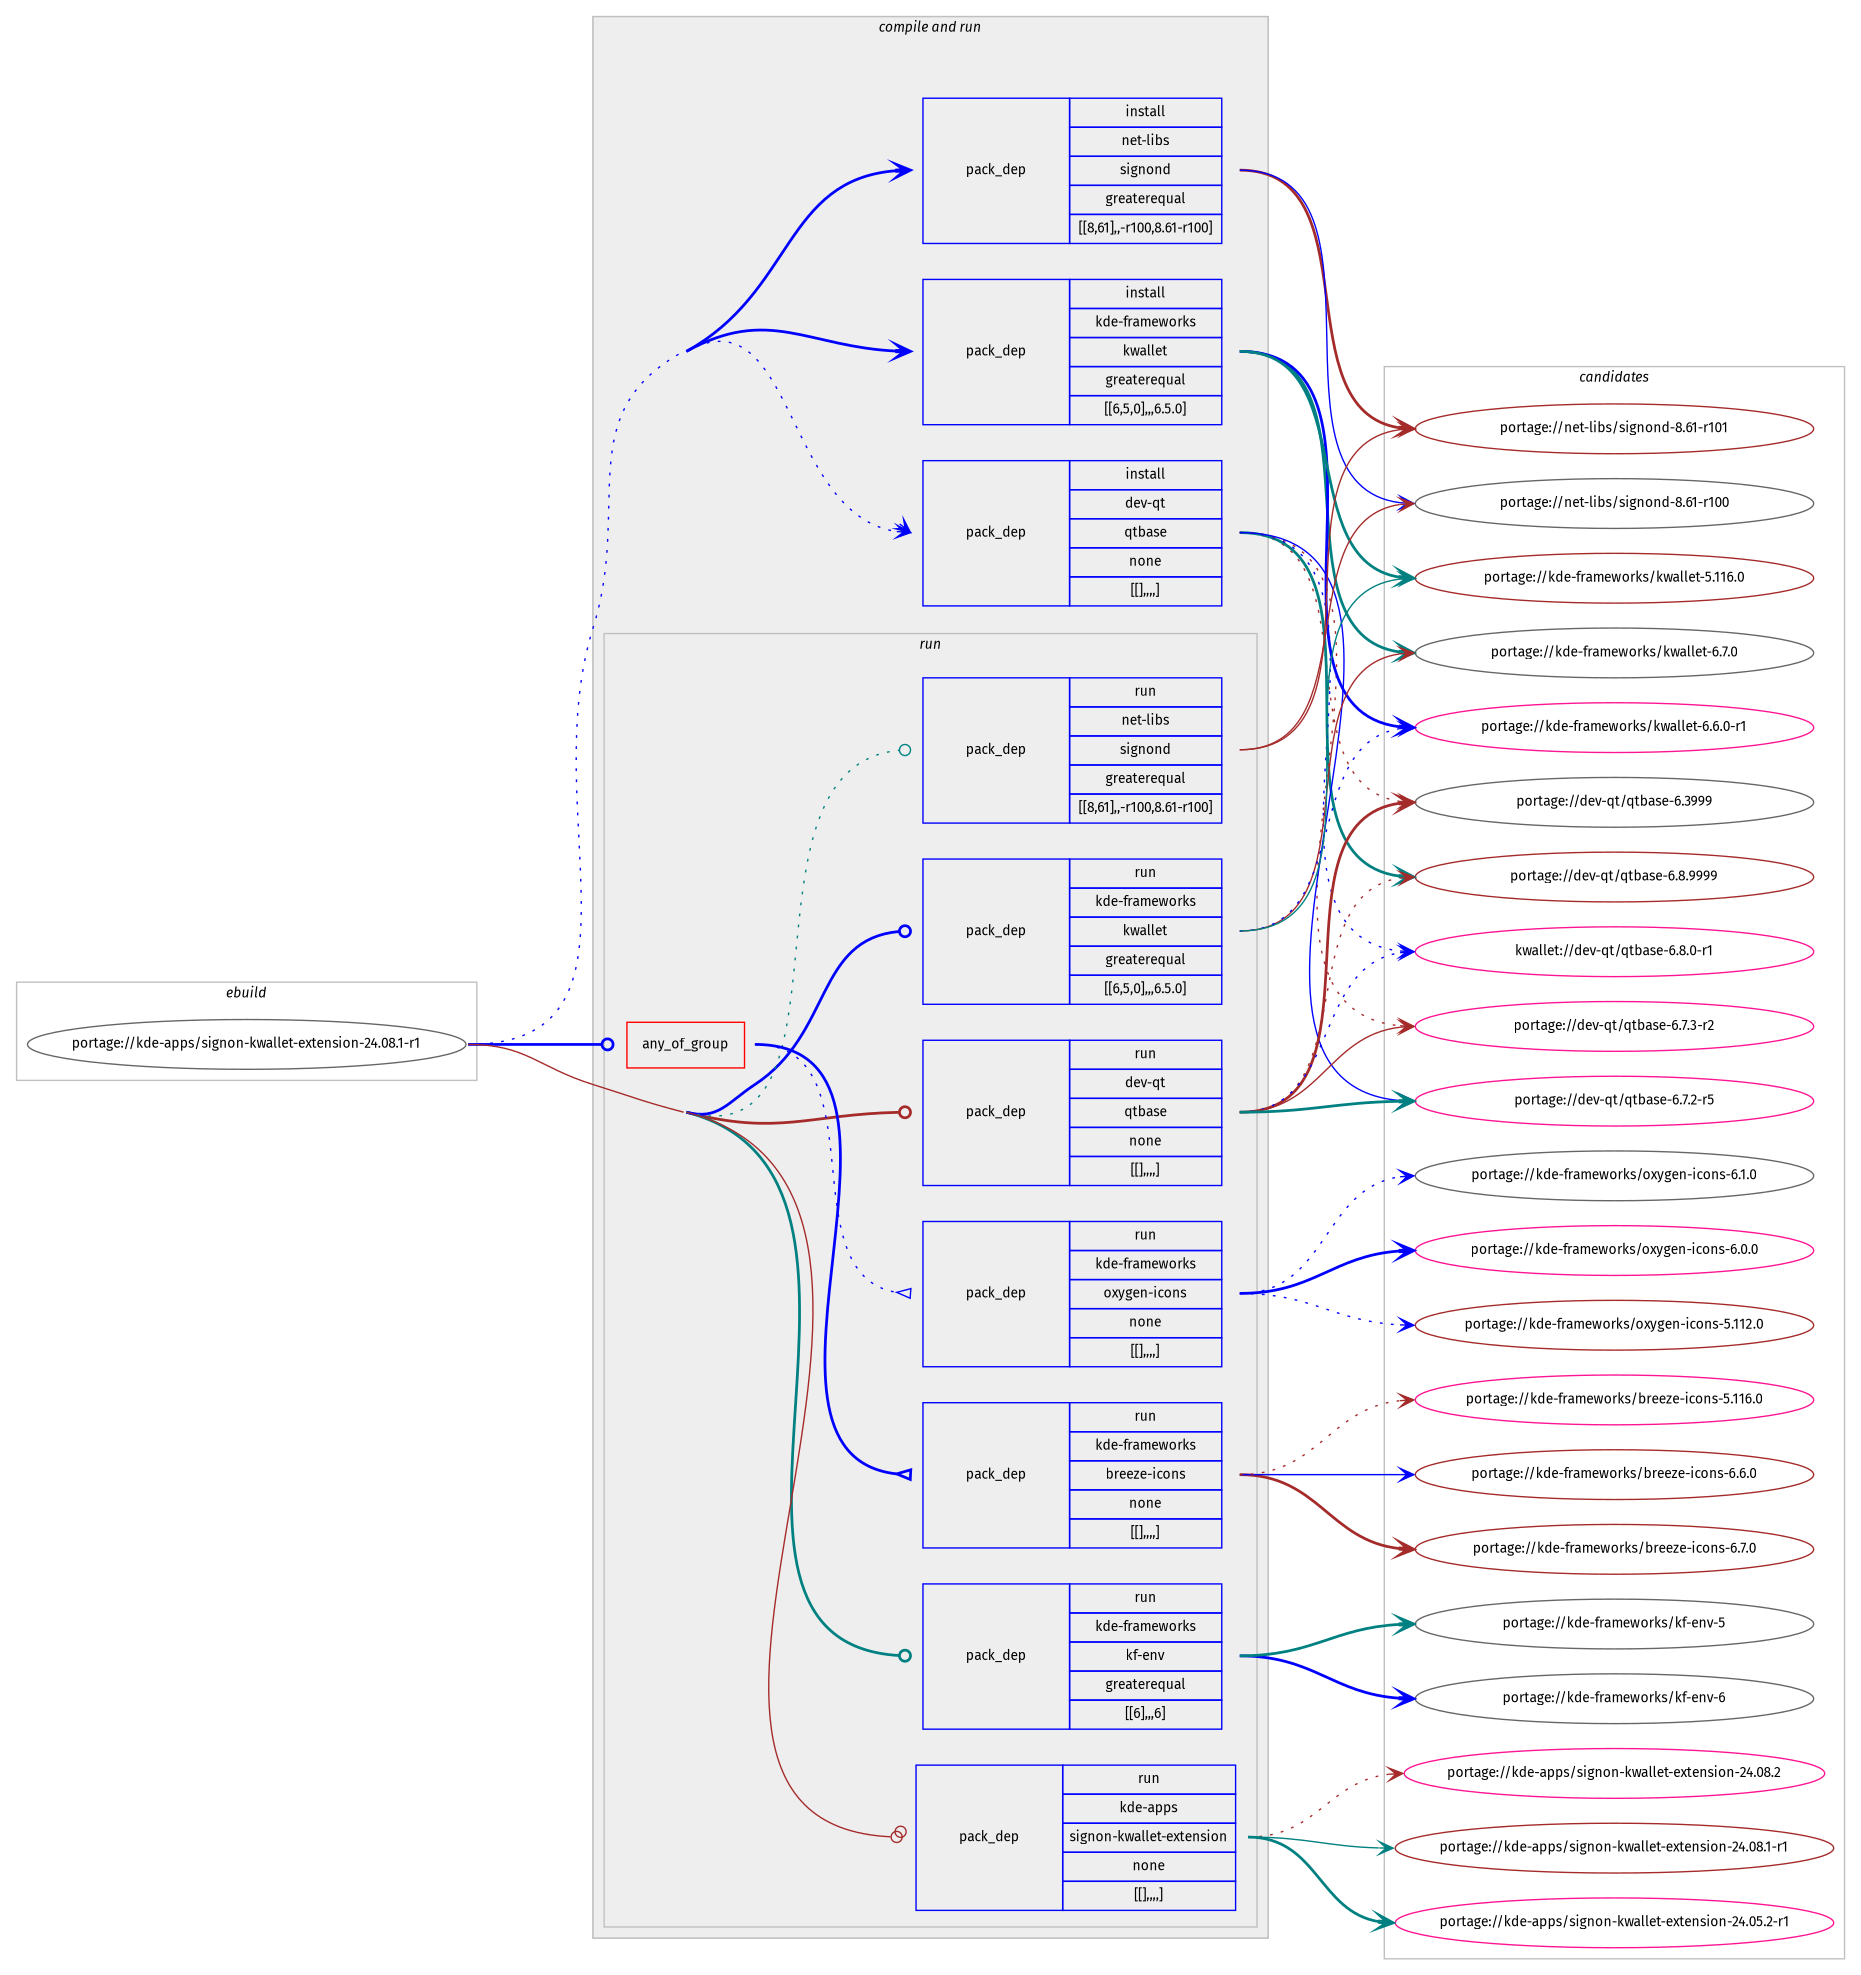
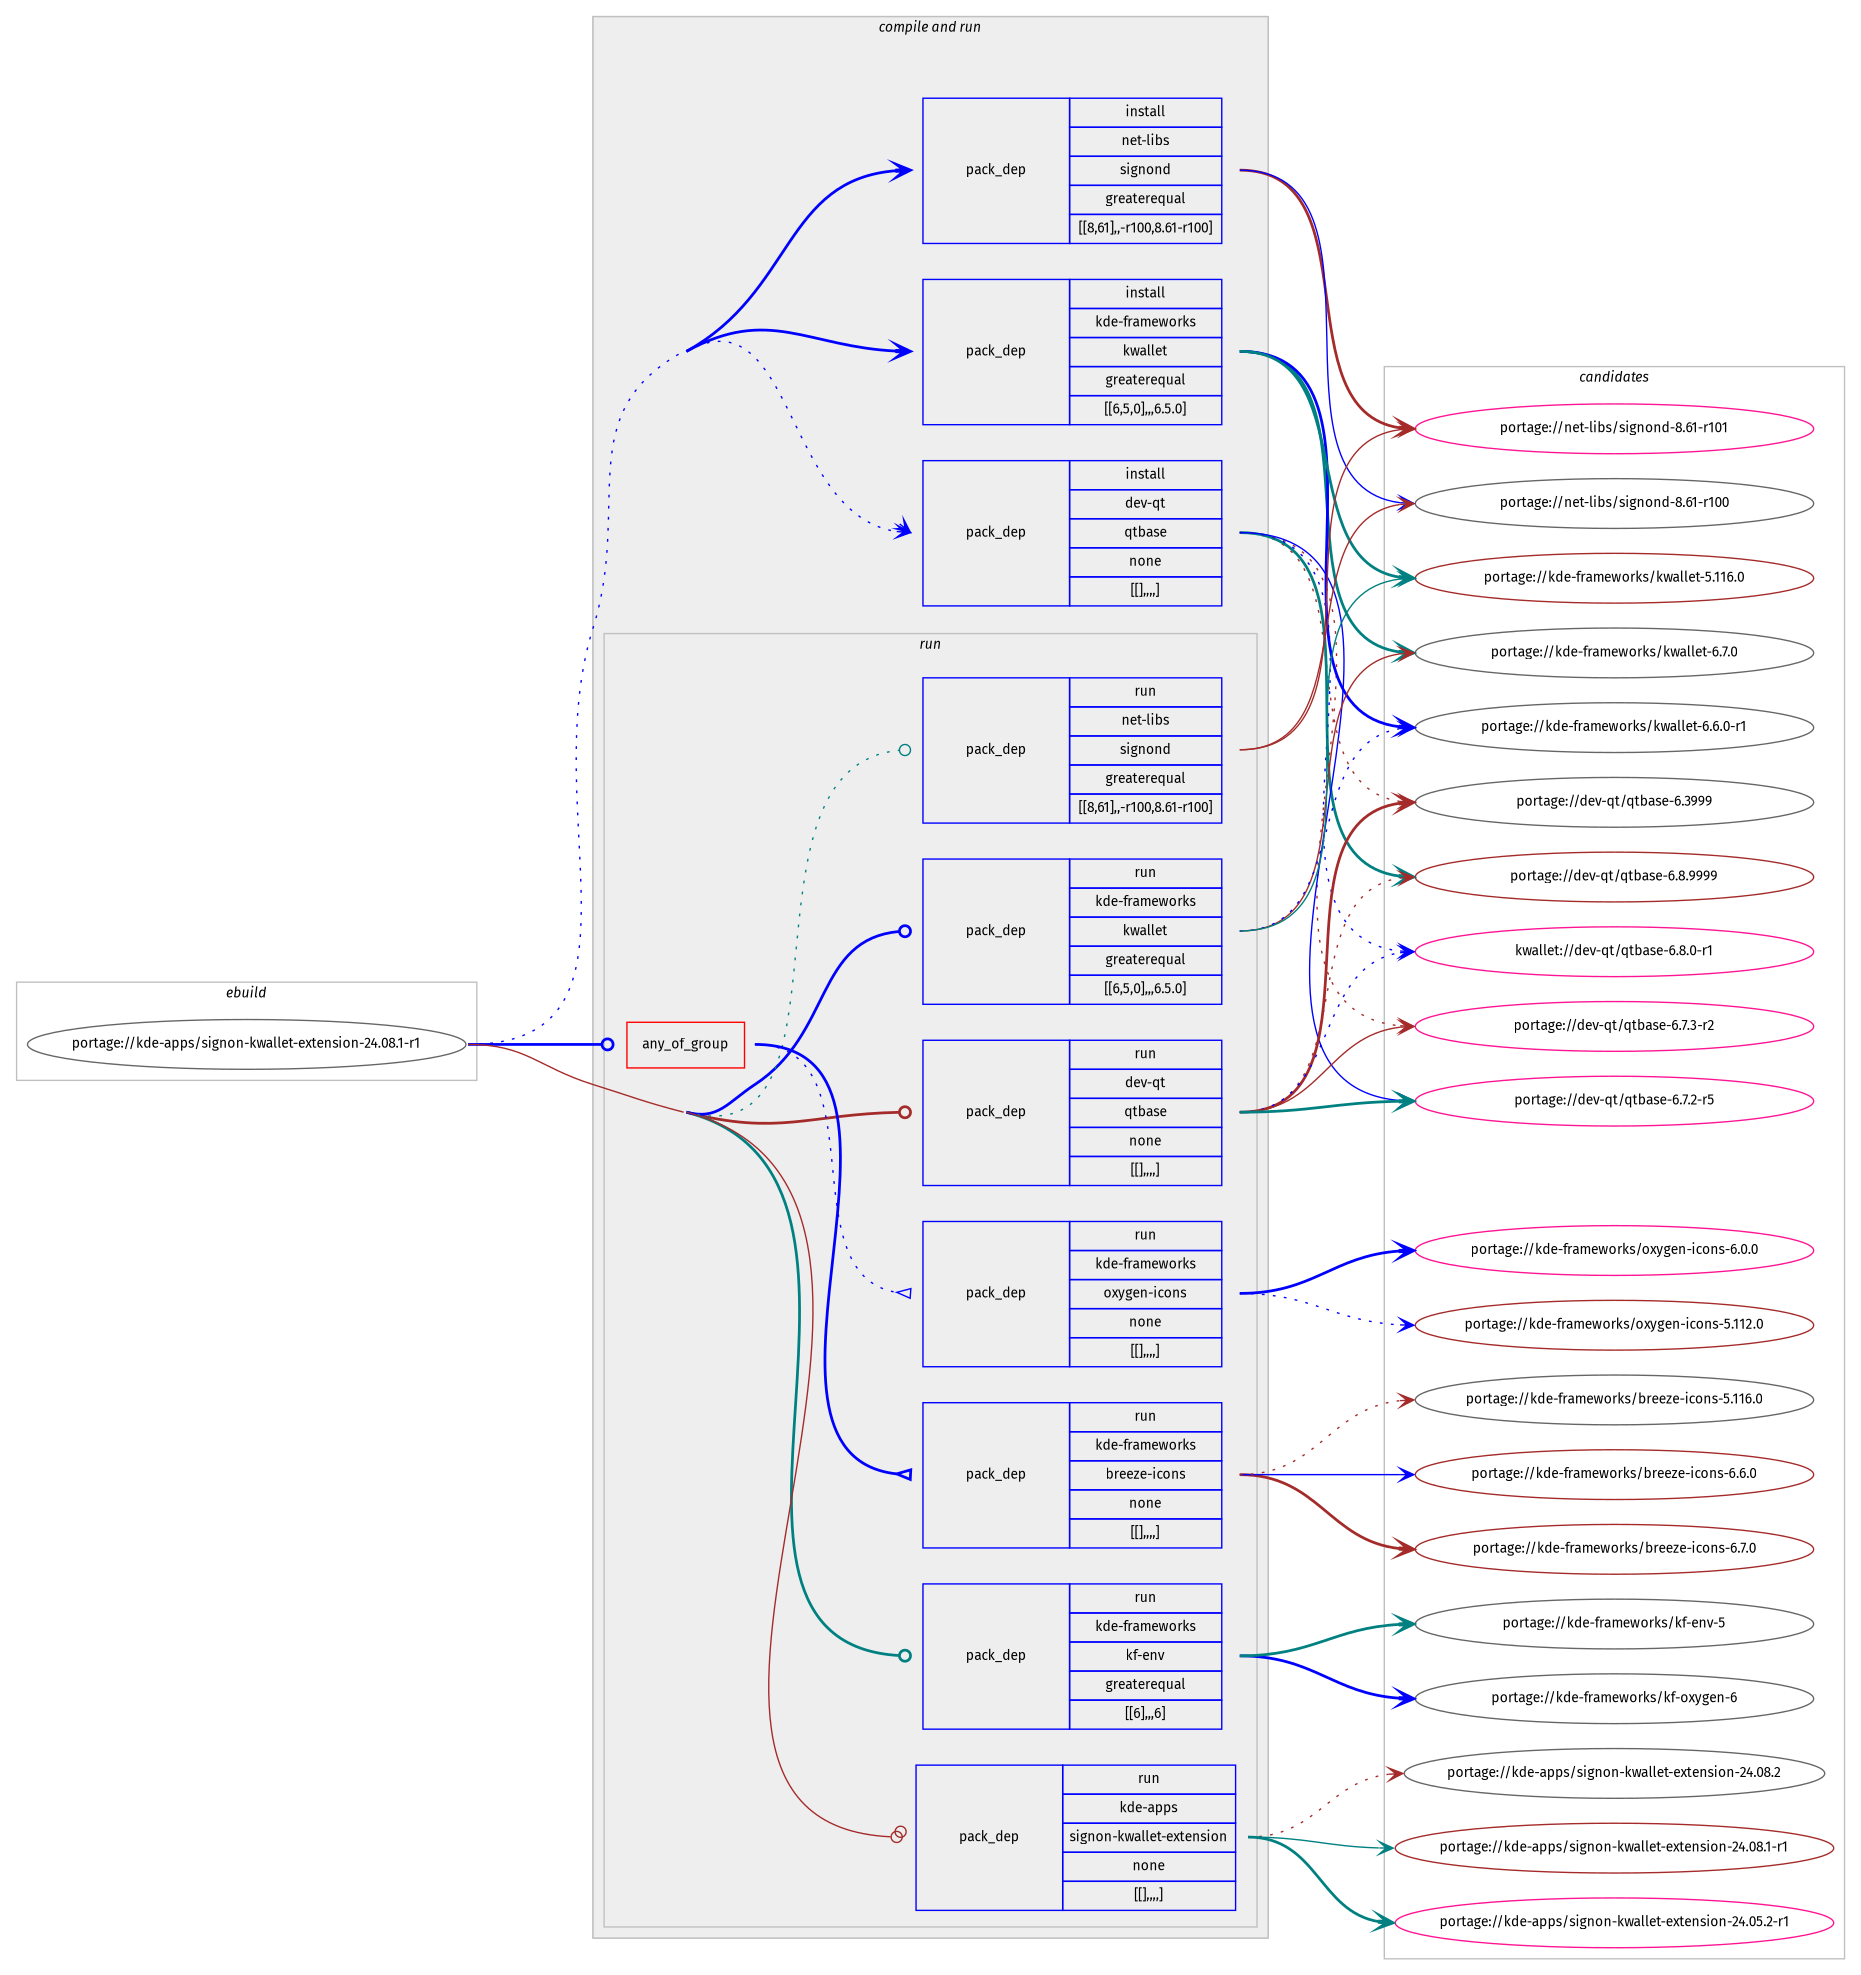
(1614, 429) -> (1614, 429)
(1614, 728) -> (1614, 728)
(1614, 1176) -> none
(1614, 1400) -> (1614, 1400)
(1614, 1699) -> (1614, 1699)
(1614, 1773) -> (1614, 1773)
